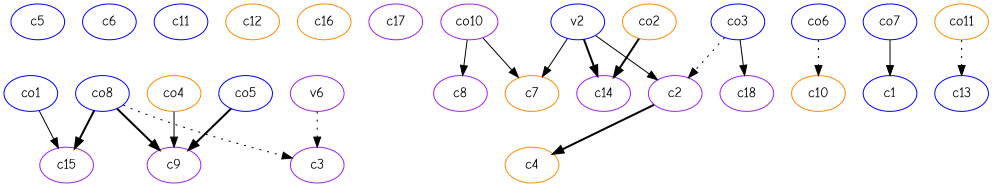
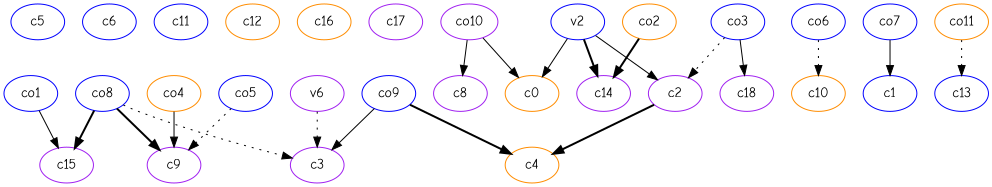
none -> (389, 93)
(532, 93) -> (532, 93)
(214, 126) -> (214, 126)
